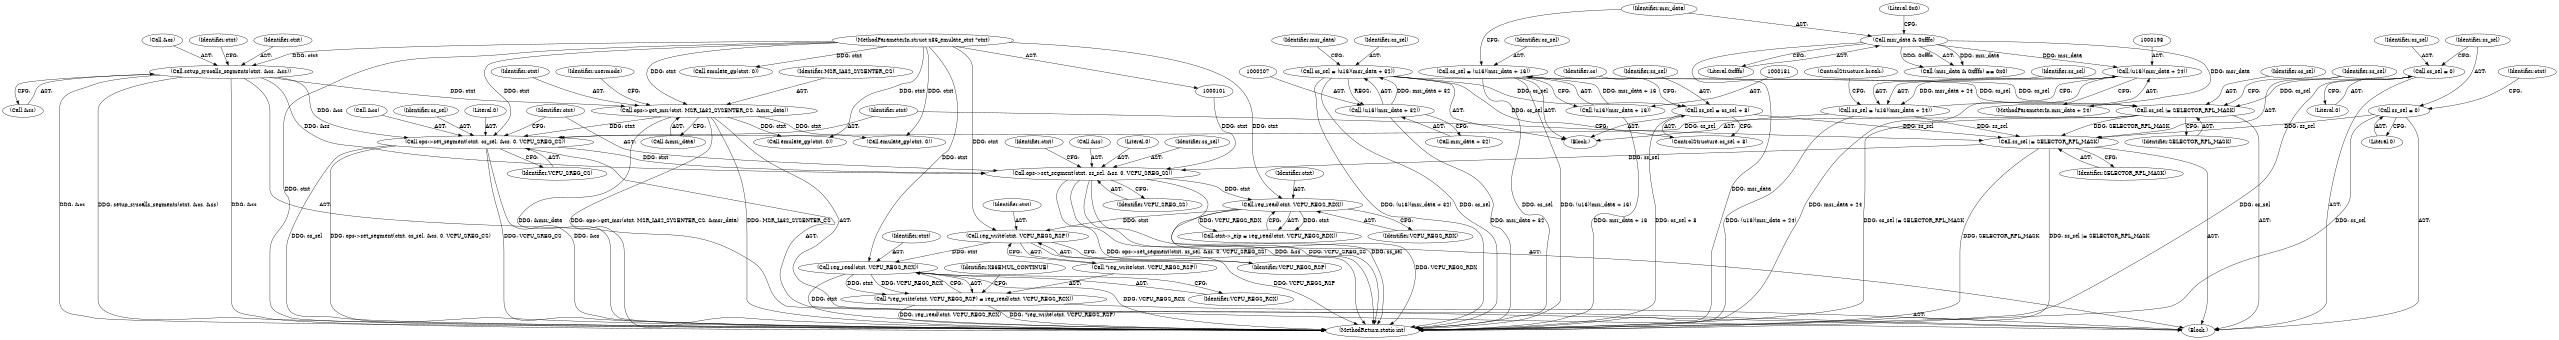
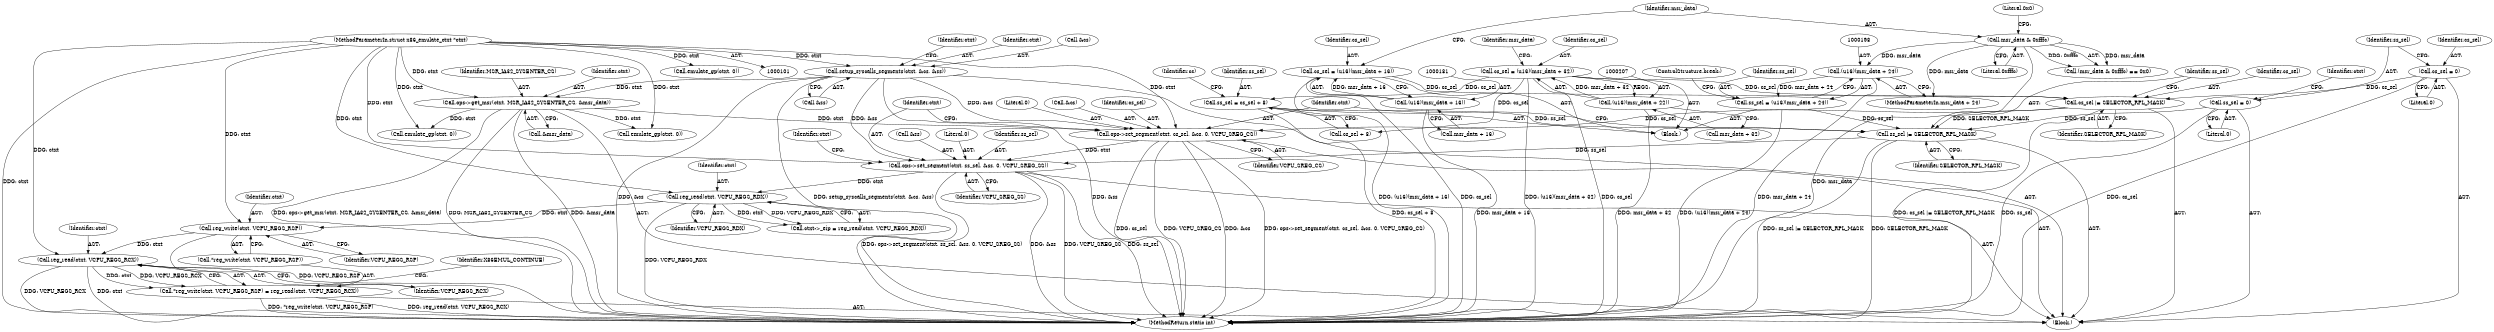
(595, 72) -> none
(1385, 111) -> (1634, 103)
none -> (1467, 135)
(1710, 142) -> (1350, 135)
(1231, 151) -> (569, 153)
